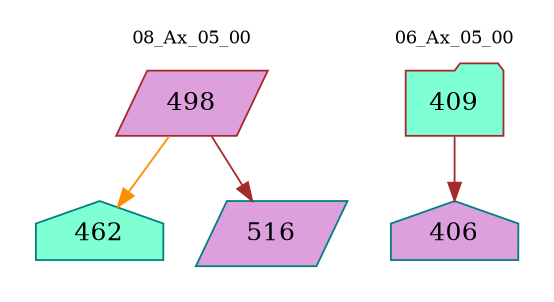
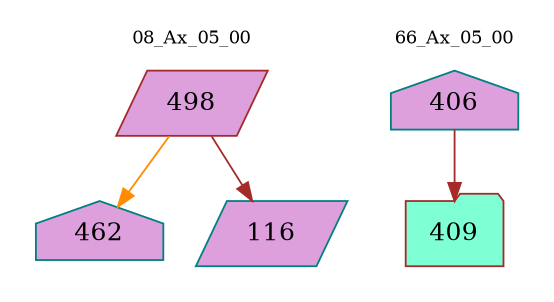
(455, 39) -> (455, 39)
(455, 160) -> (455, 156)
(100, 234) -> (100, 234)
(272, 234) -> (272, 234)
